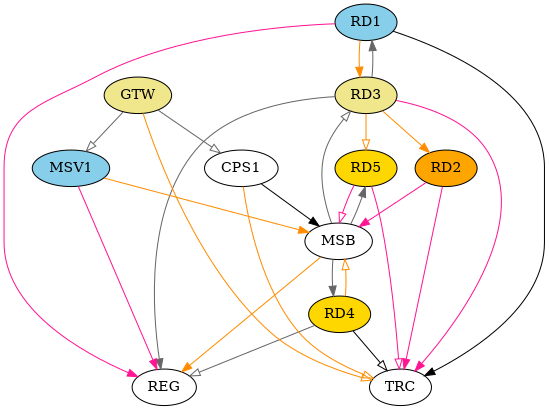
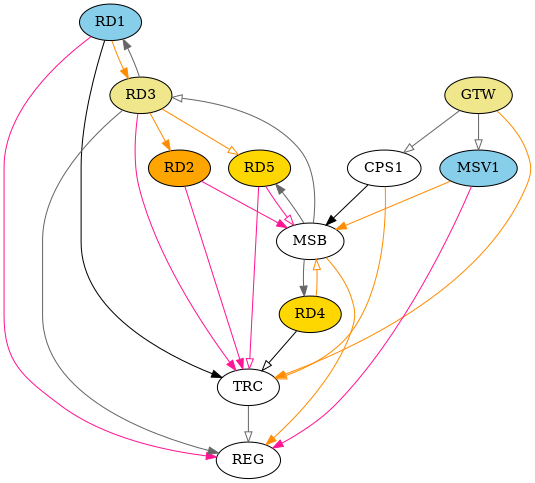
(221, 275) -> (458, 276)
(257, 349) -> (248, 419)
